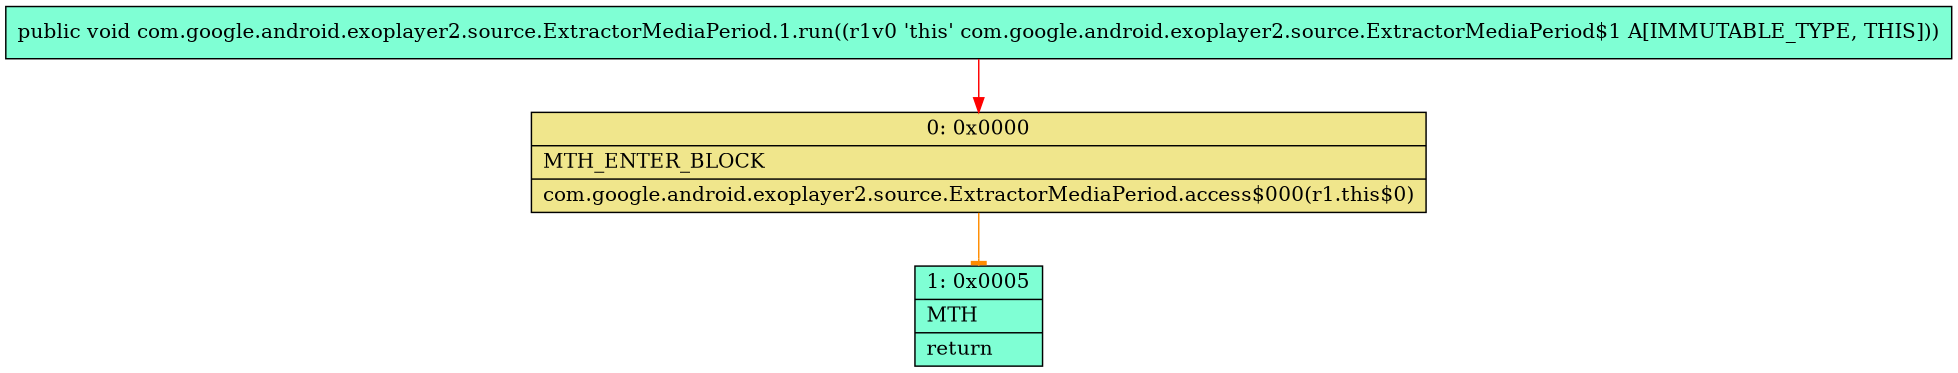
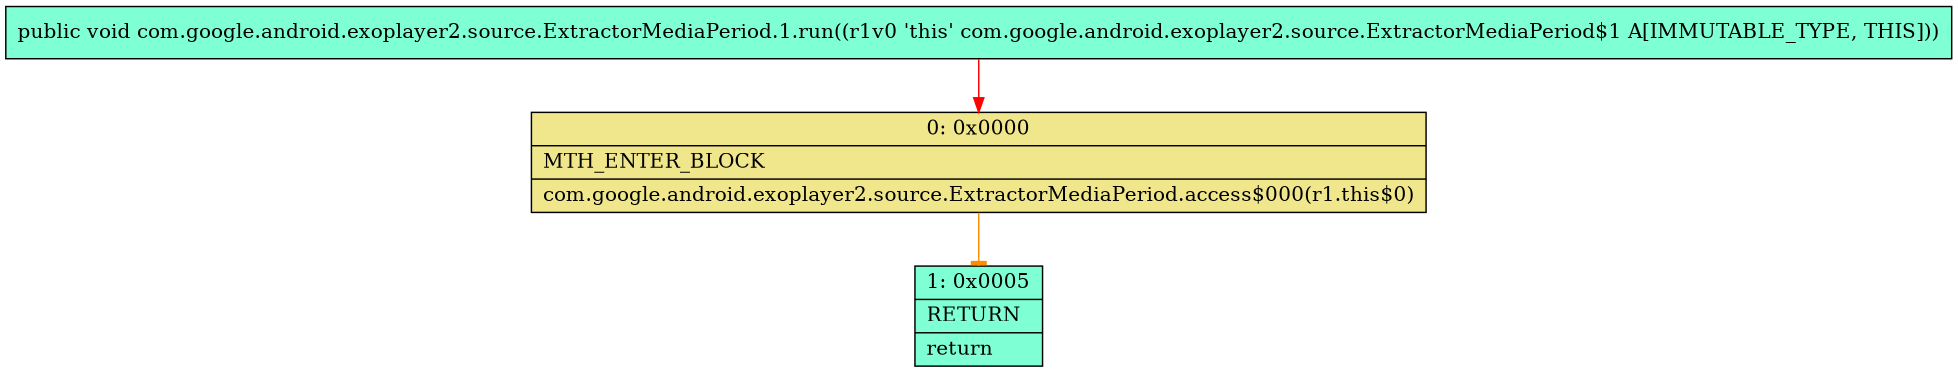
(953, 315) -> (974, 315)
